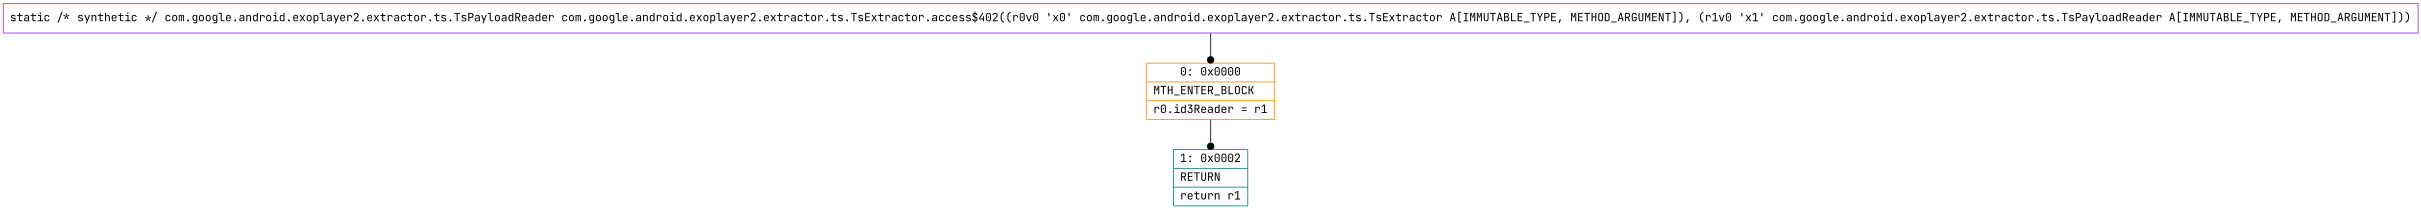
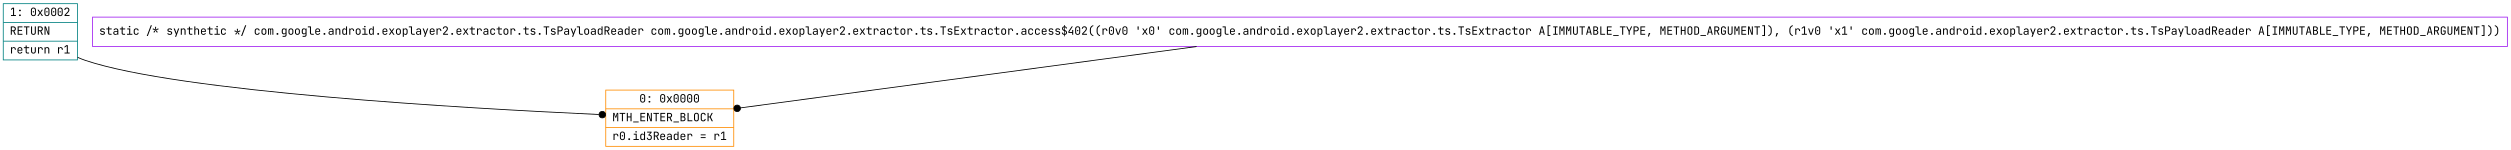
(1211, 131) -> (337, 98)
